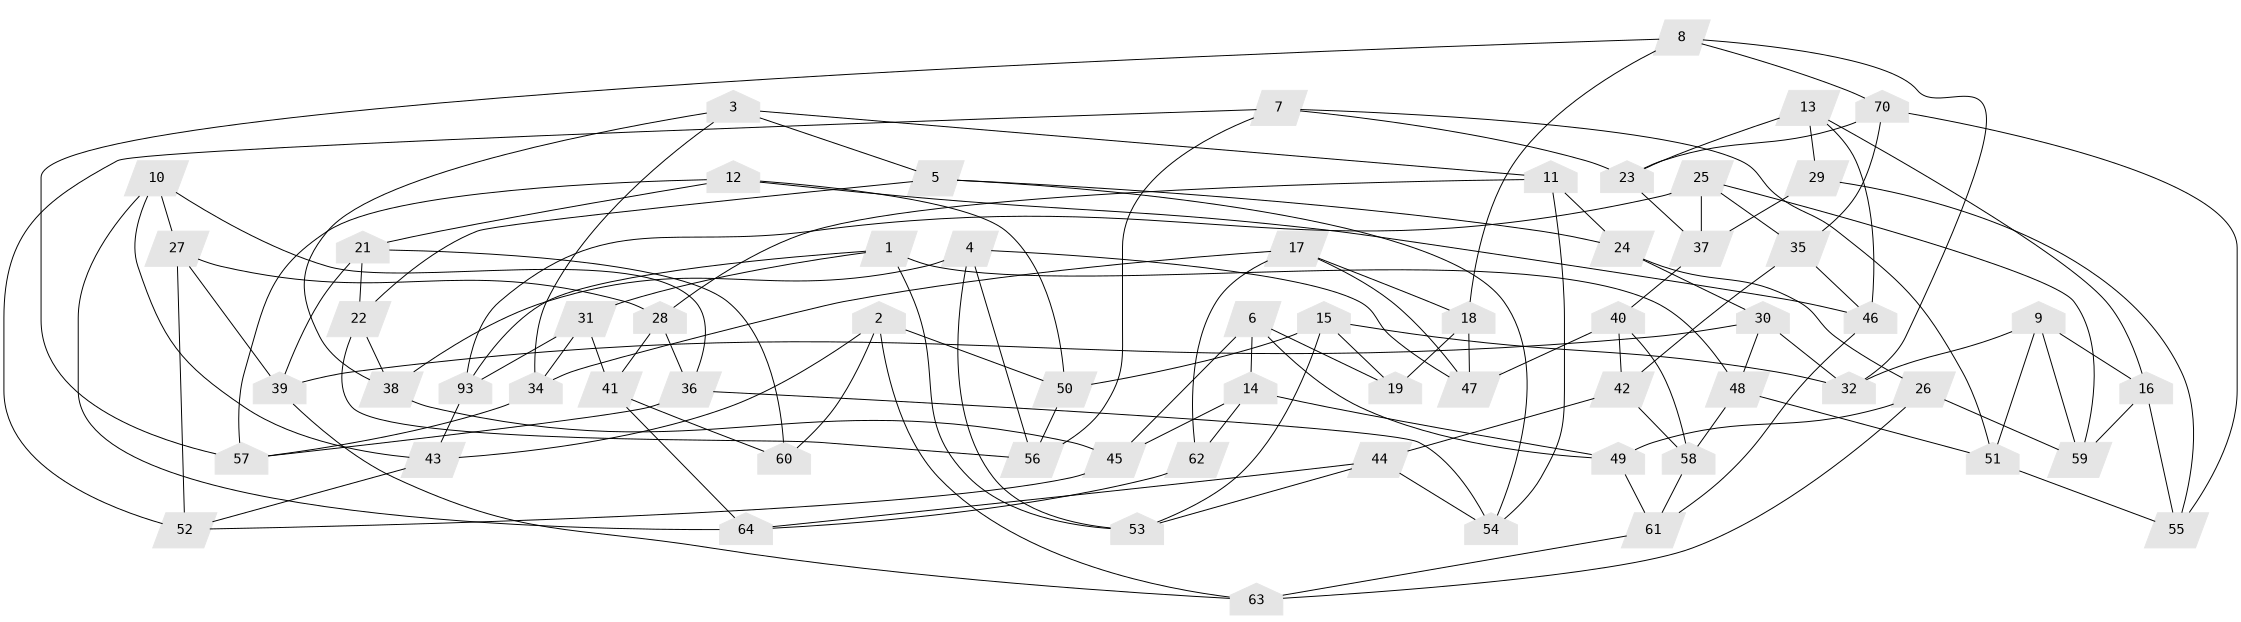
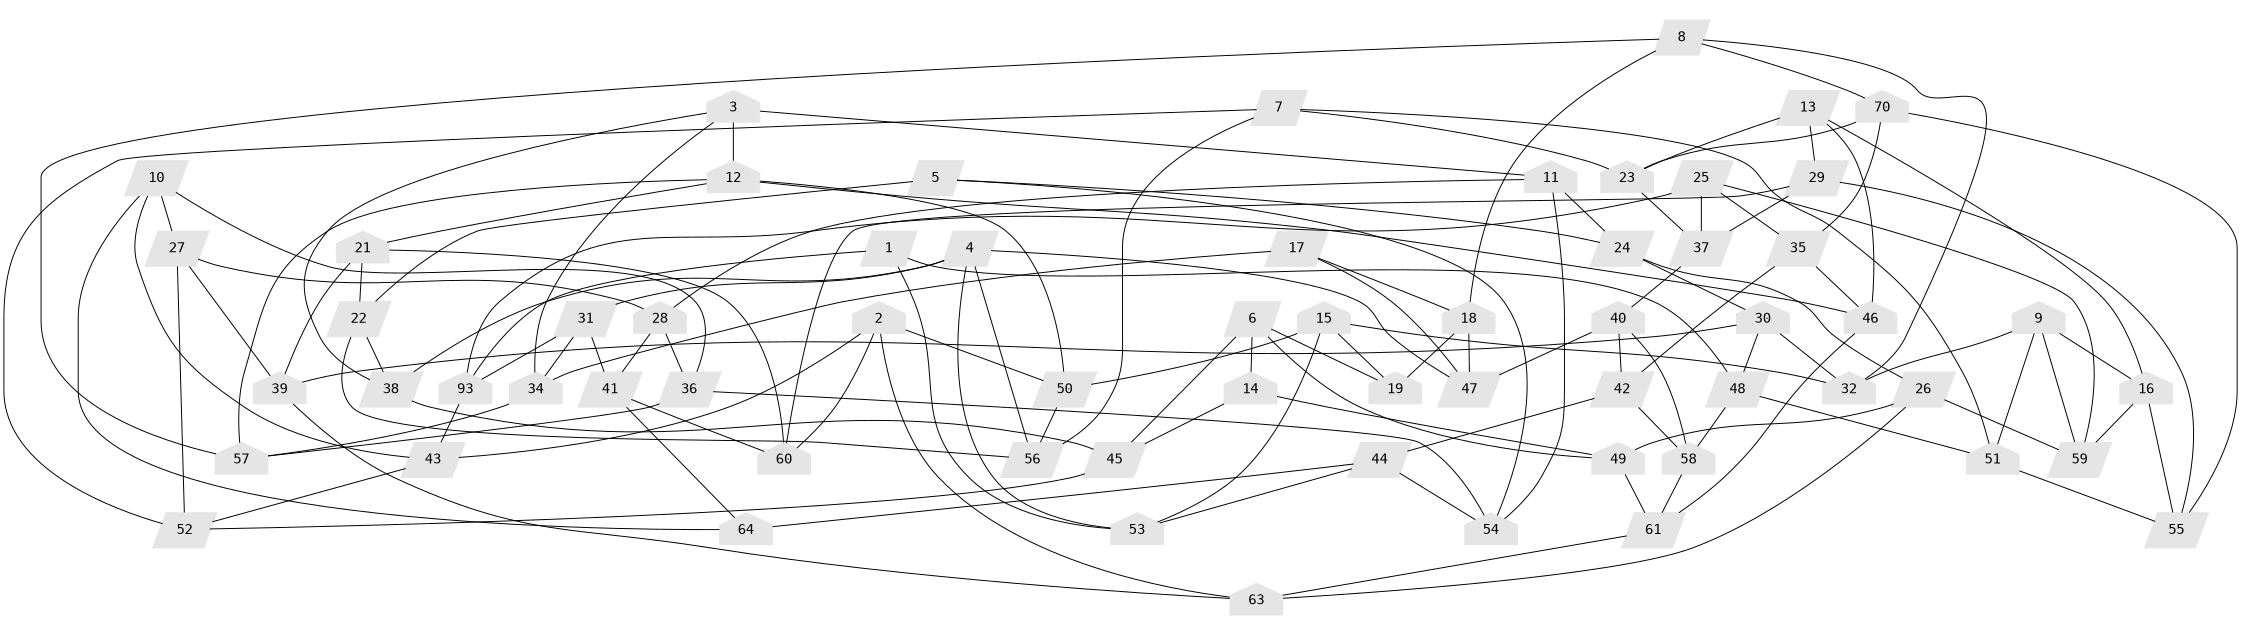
(838, 144) -> (733, 142)
none -> (1179, 207)
(746, 272) -> (722, 285)
(1197, 460) -> none
